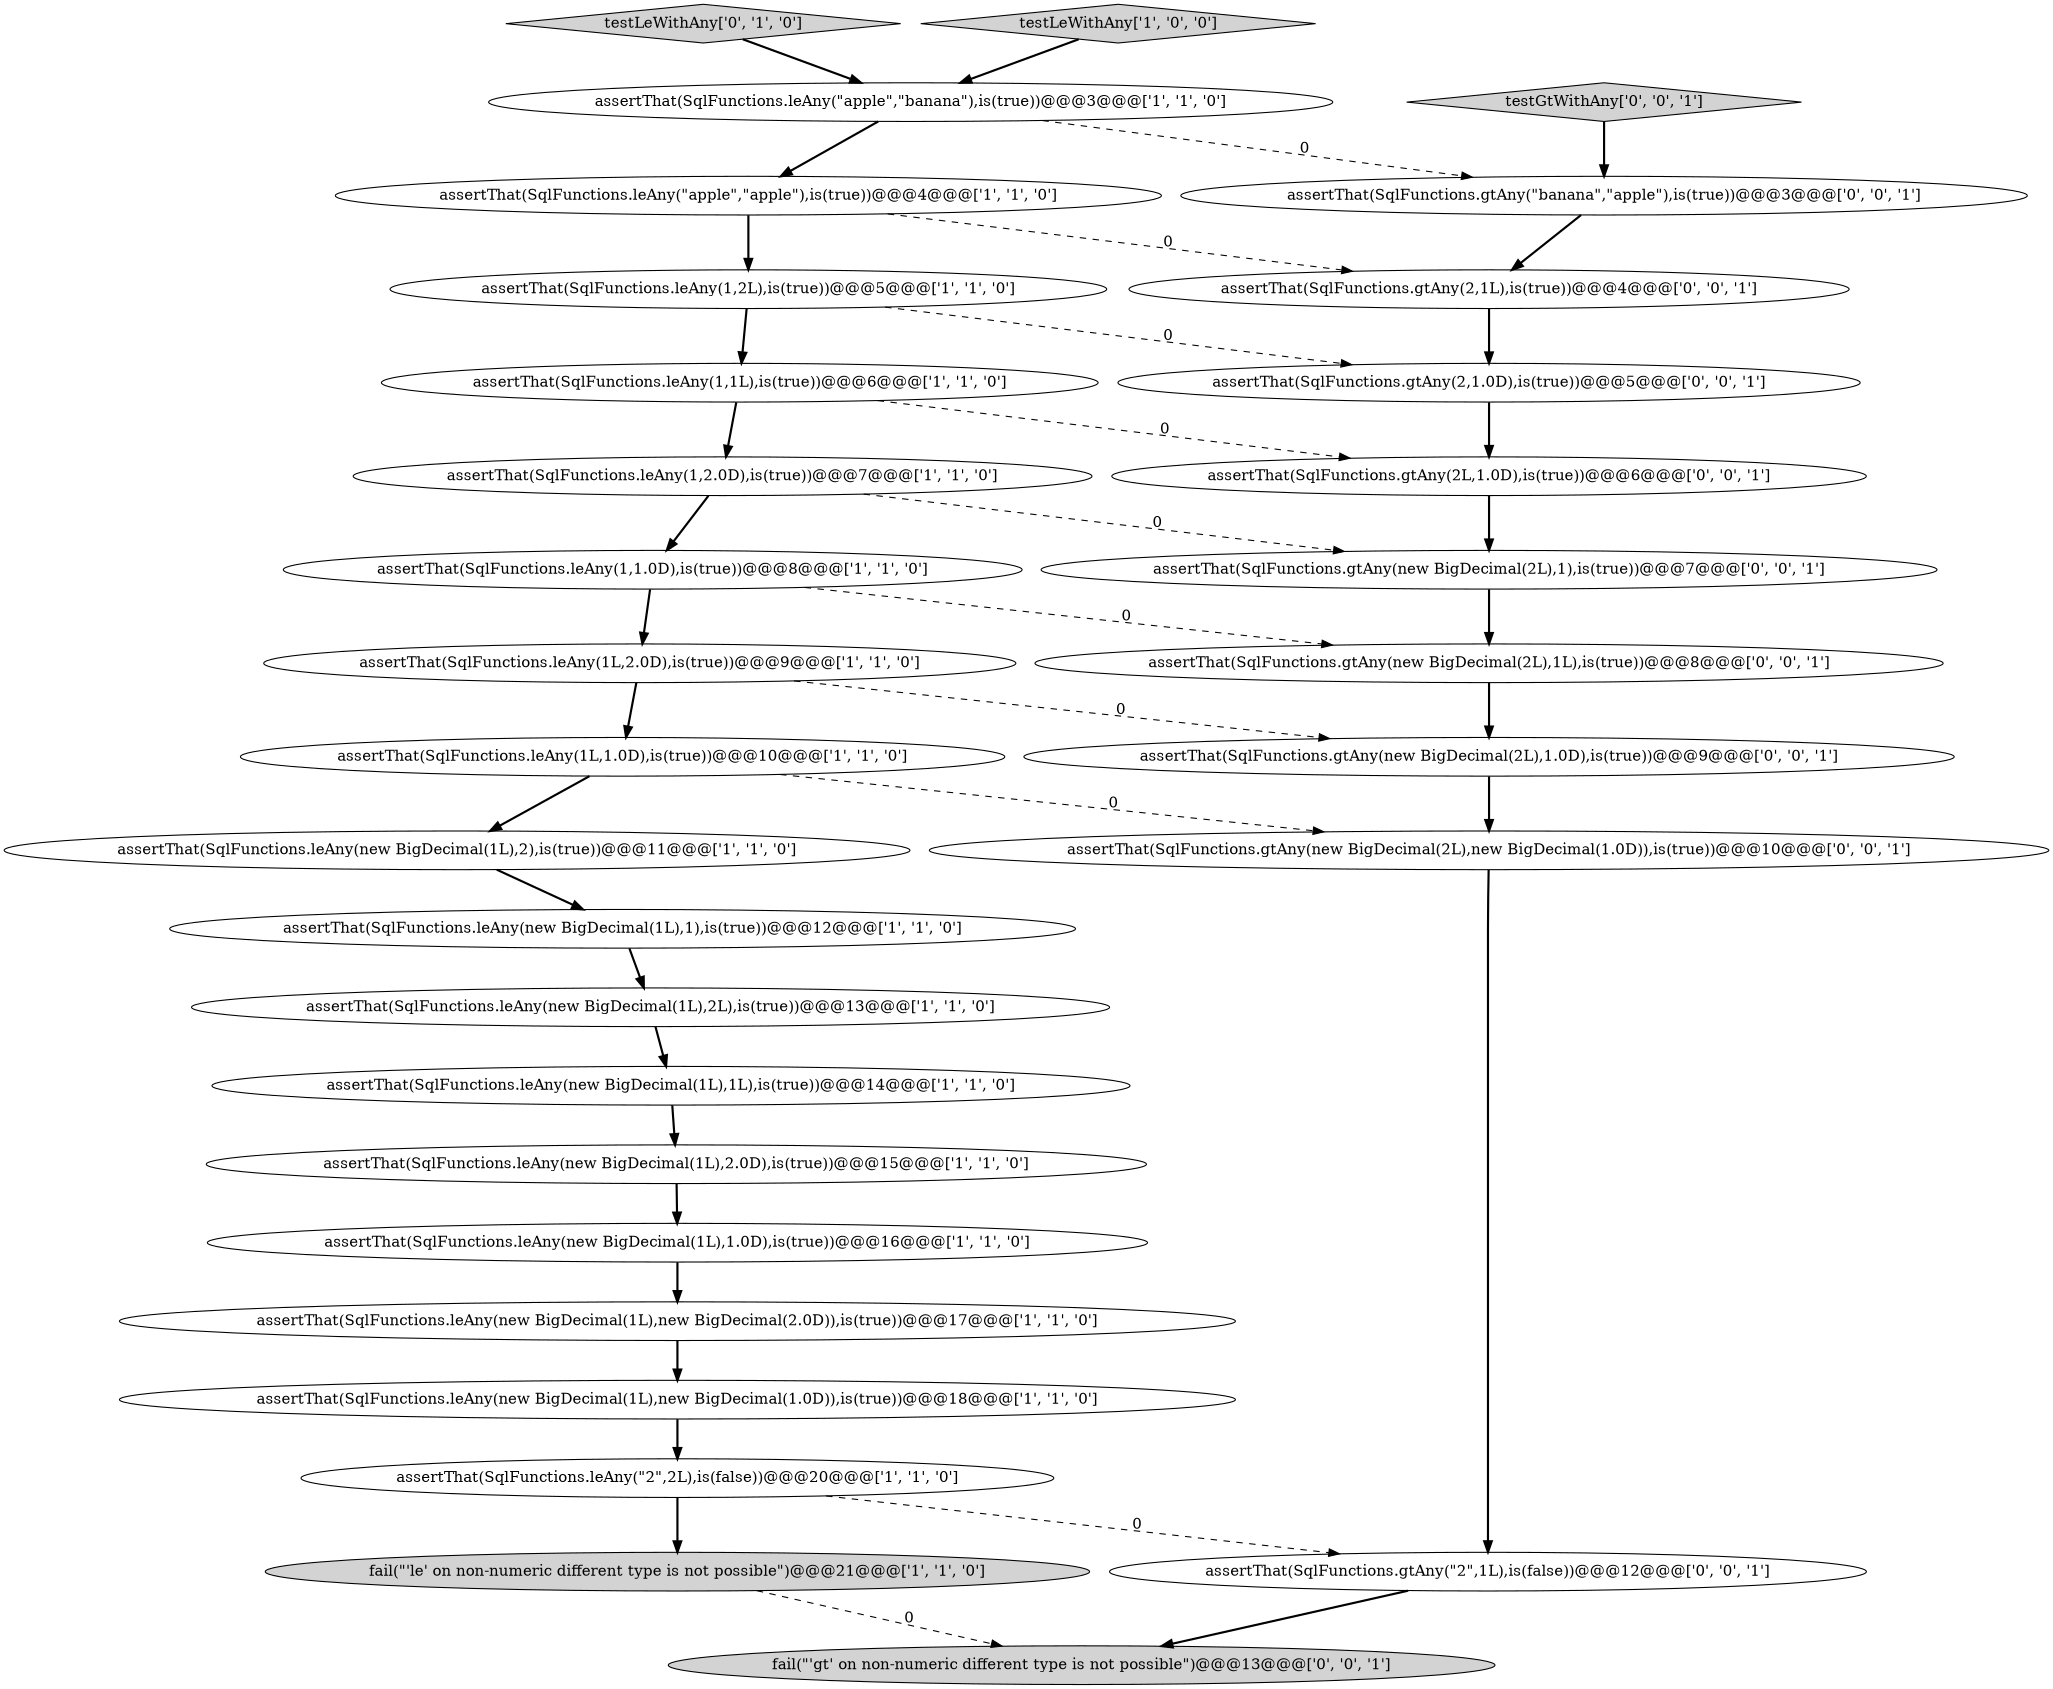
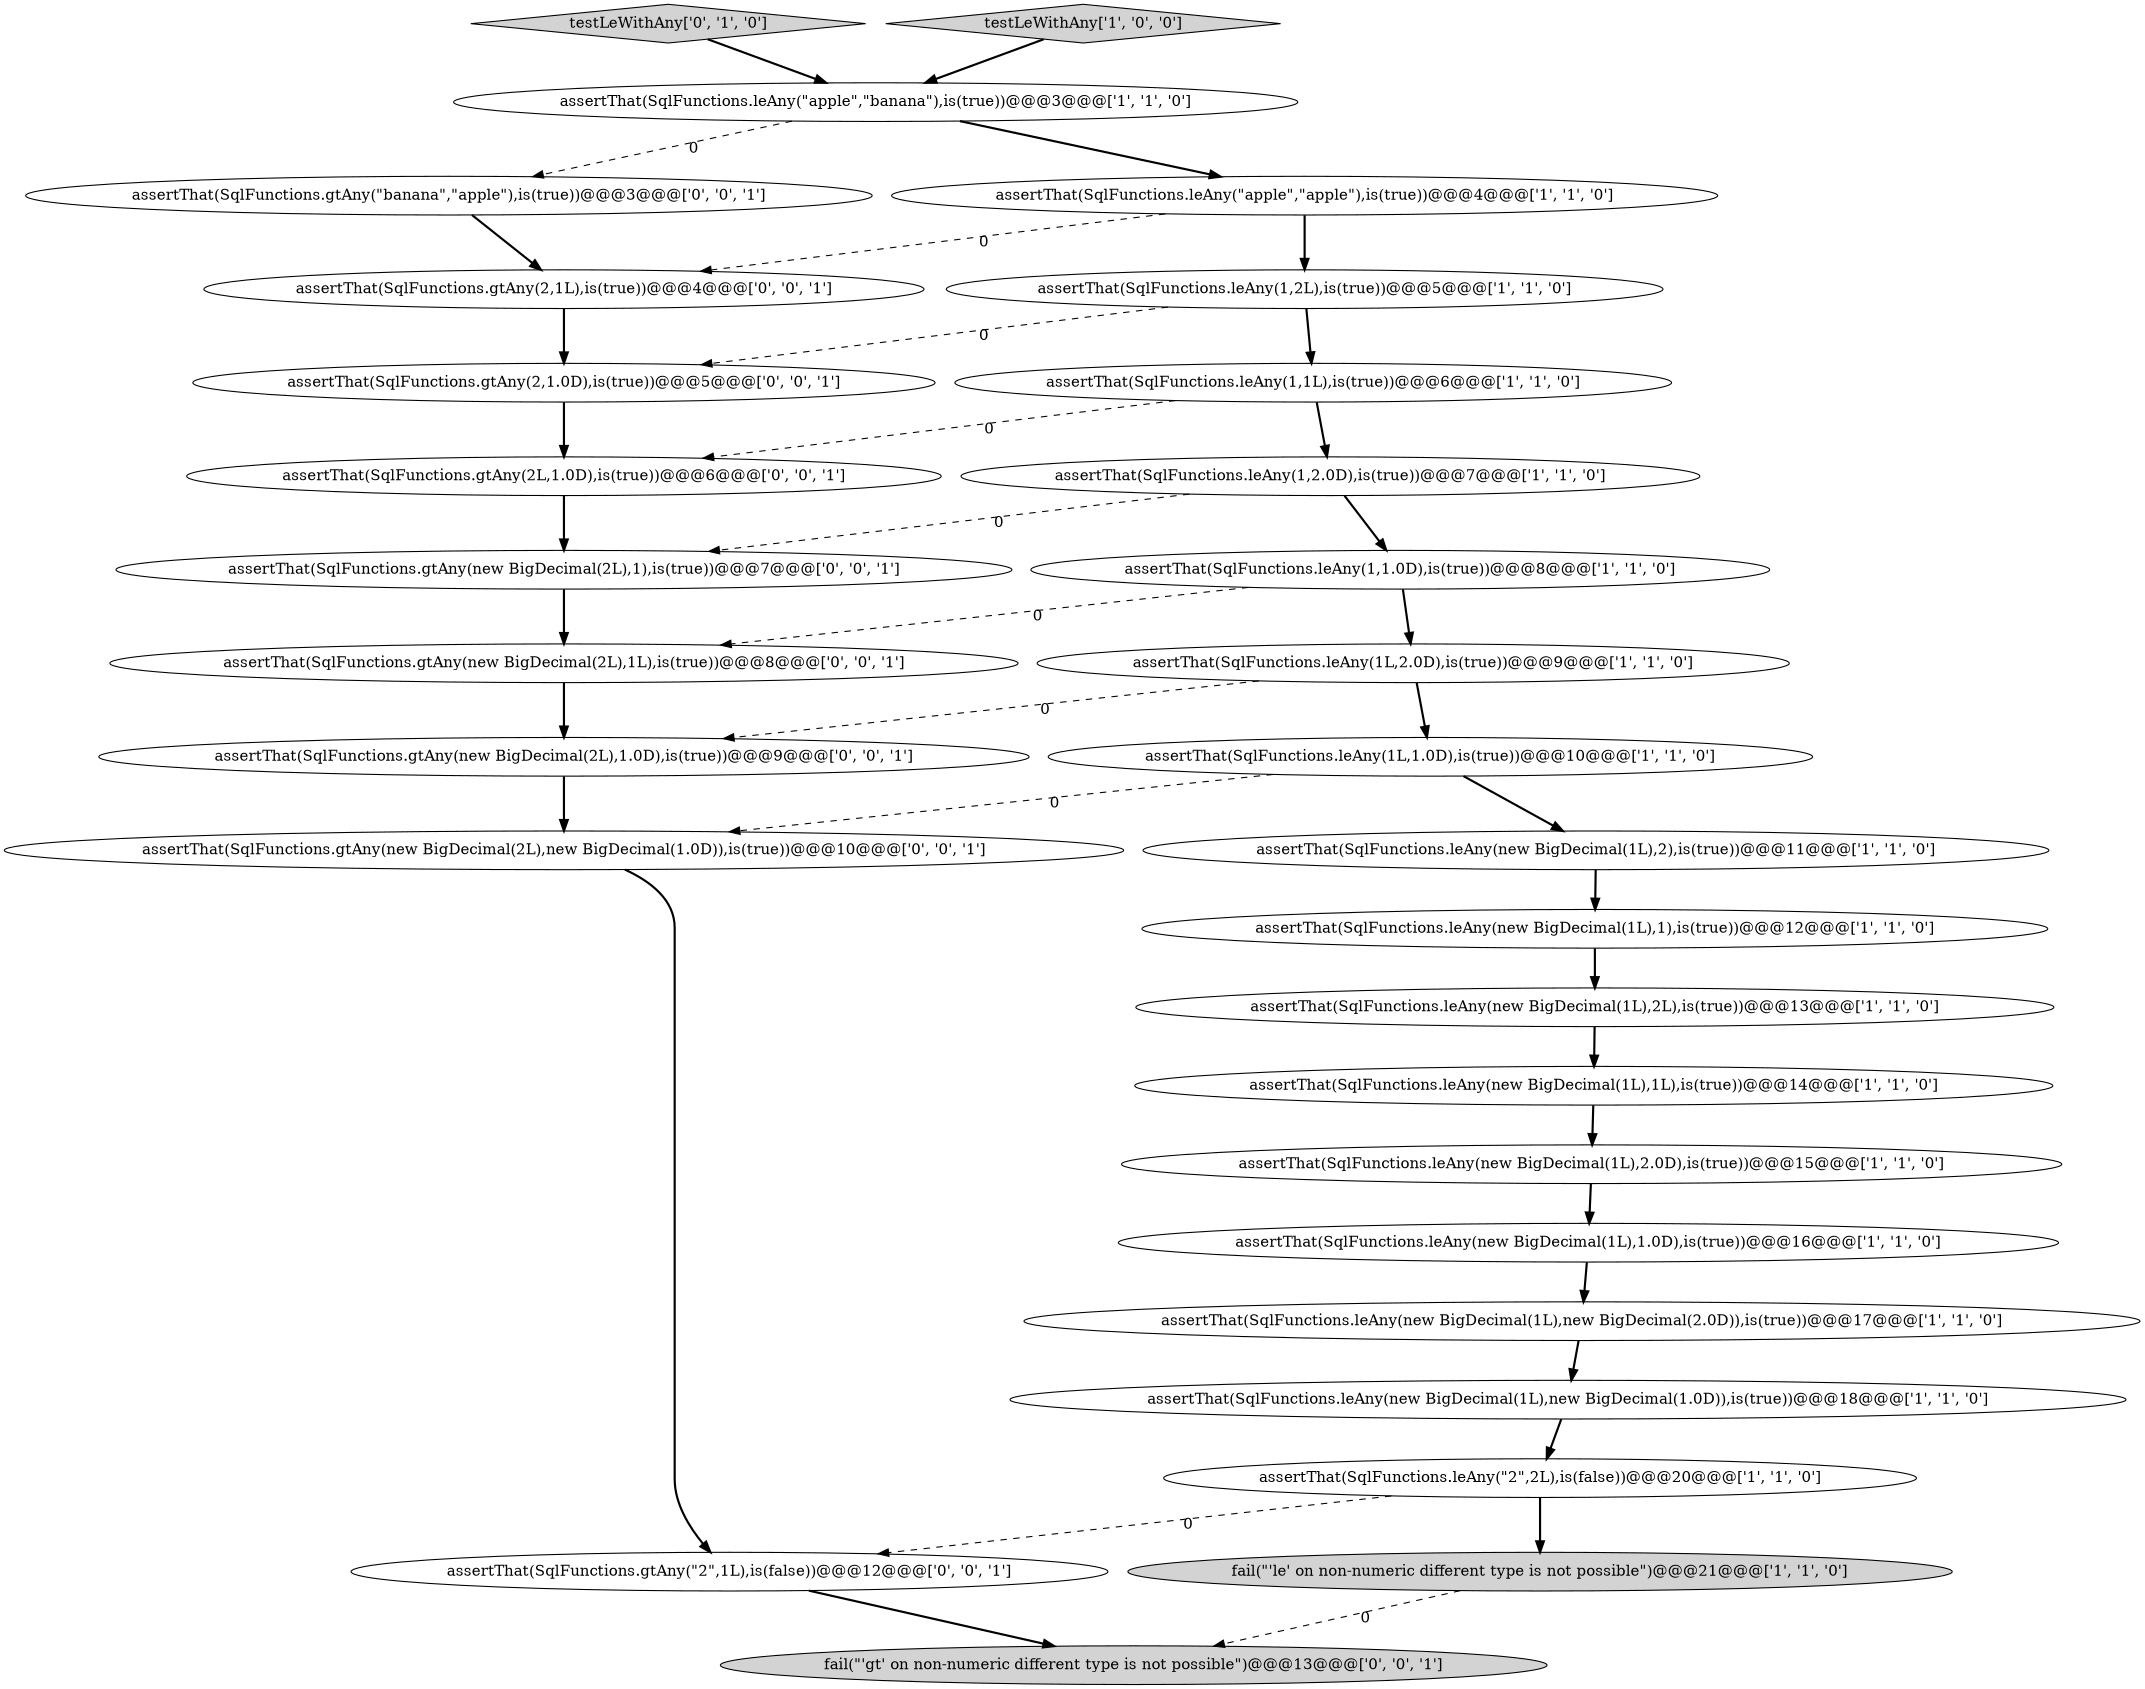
(1604, 102) -> none
